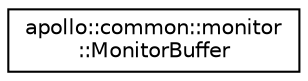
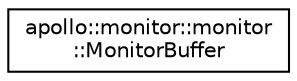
(154, 41) -> (149, 41)
